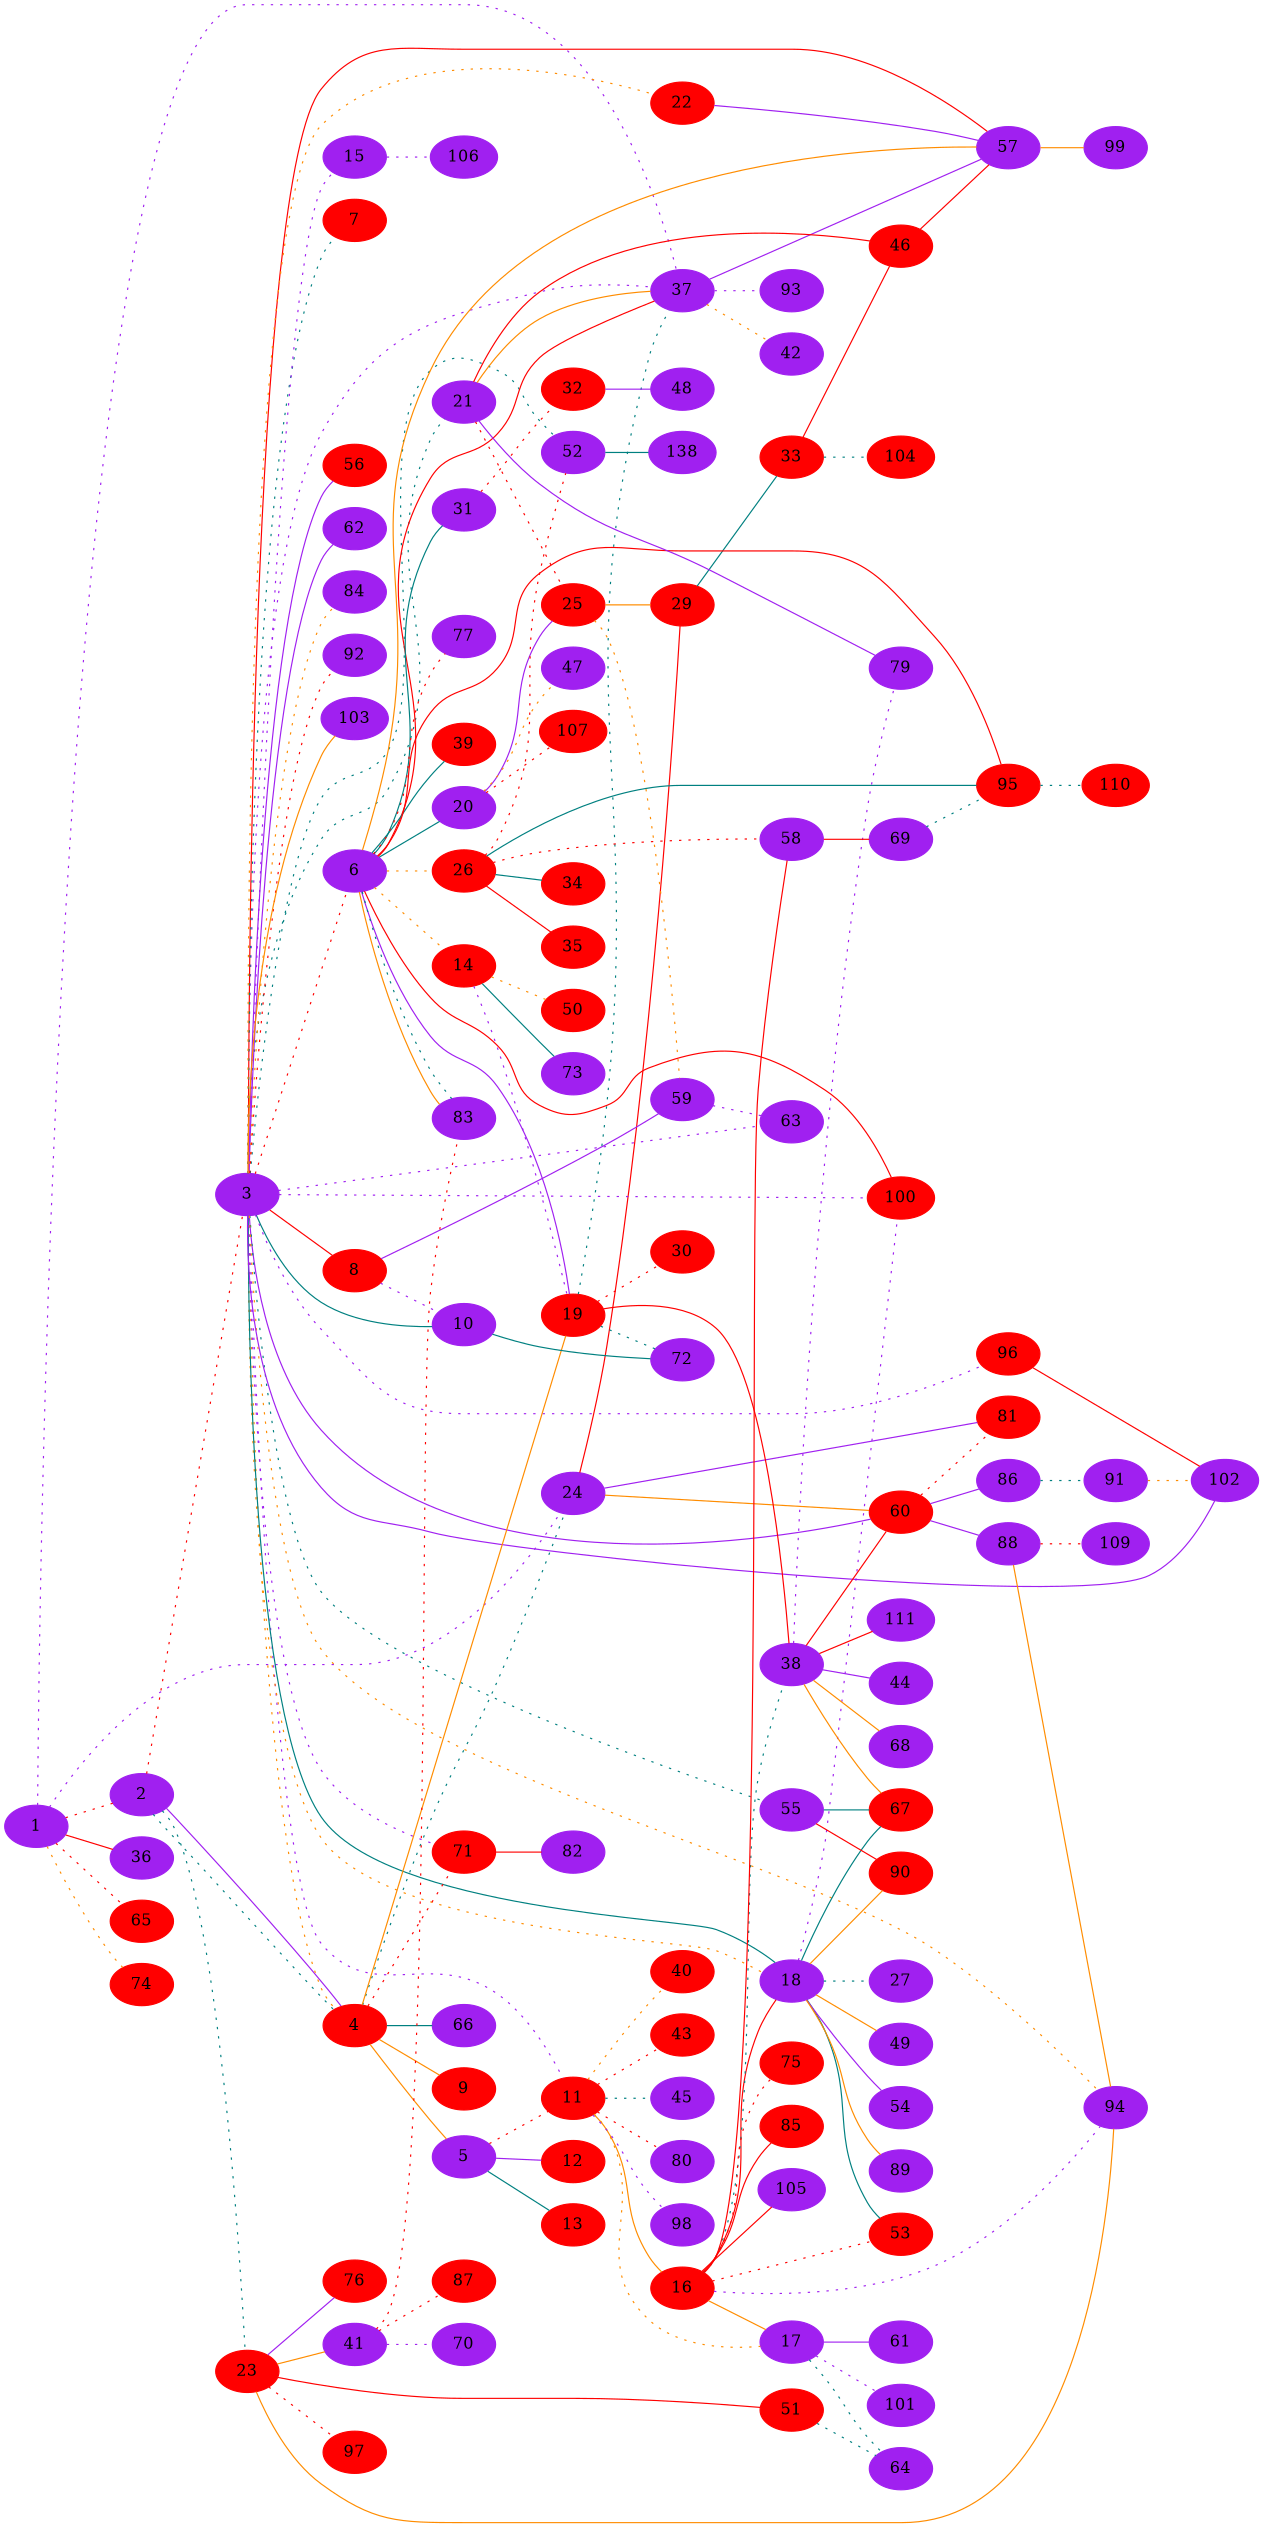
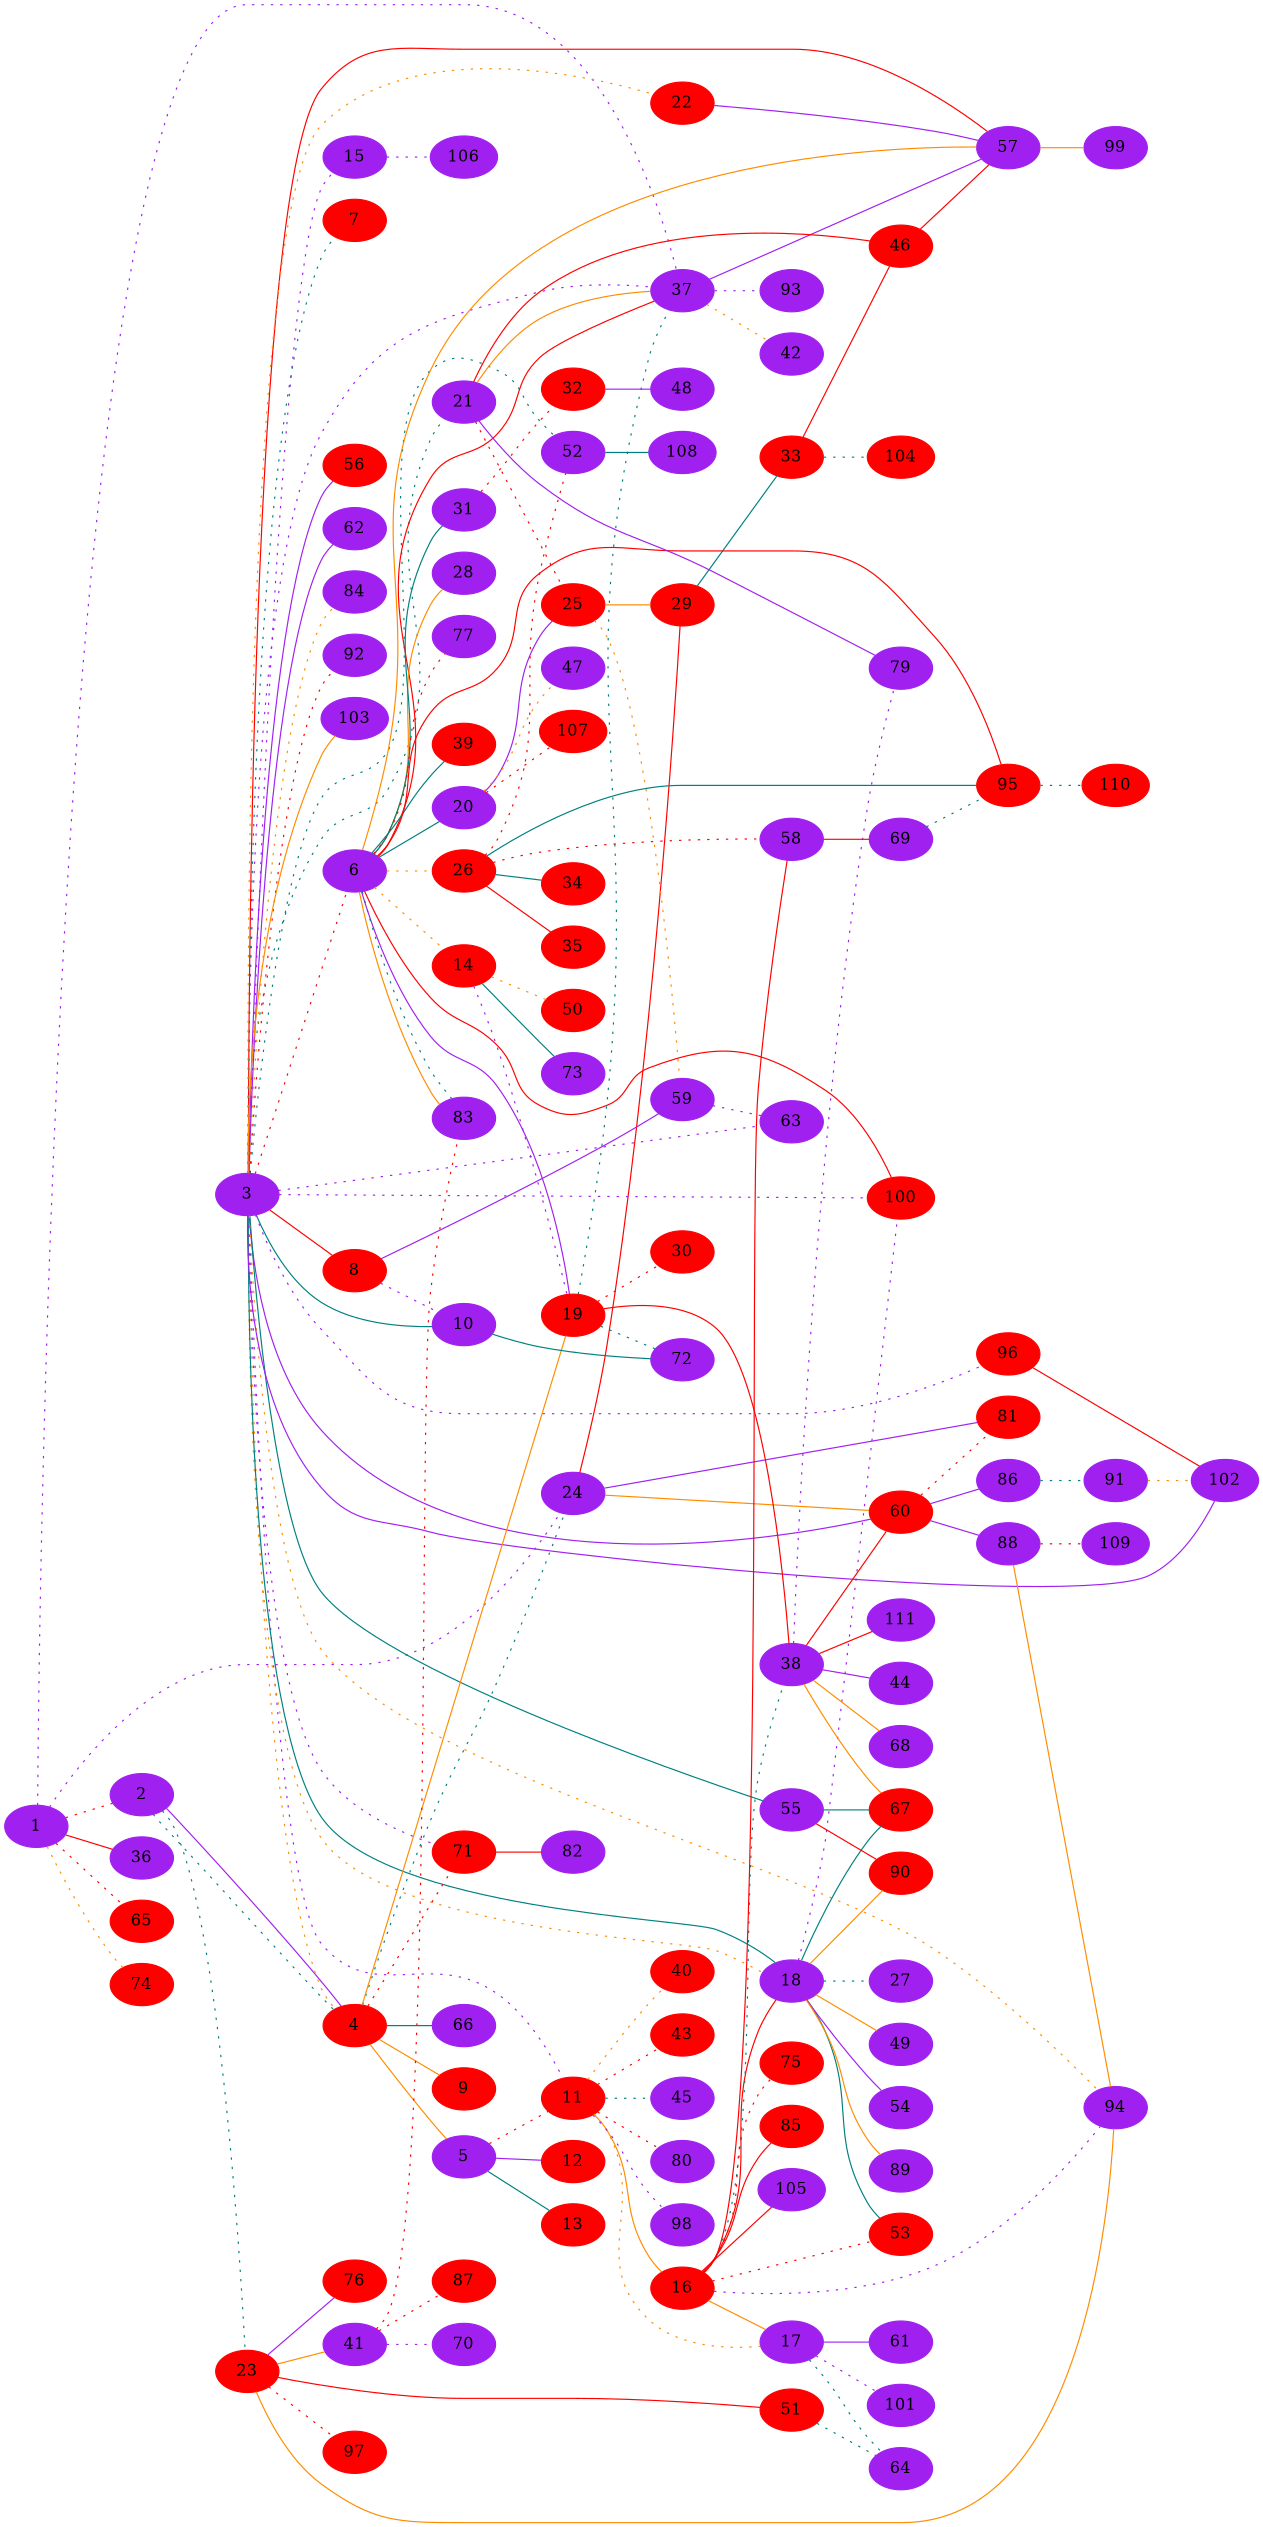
(682, 452) -> (682, 452)
none -> (464, 573)
(195, 1495) -> none
(361, 1627) -> (361, 1627)
